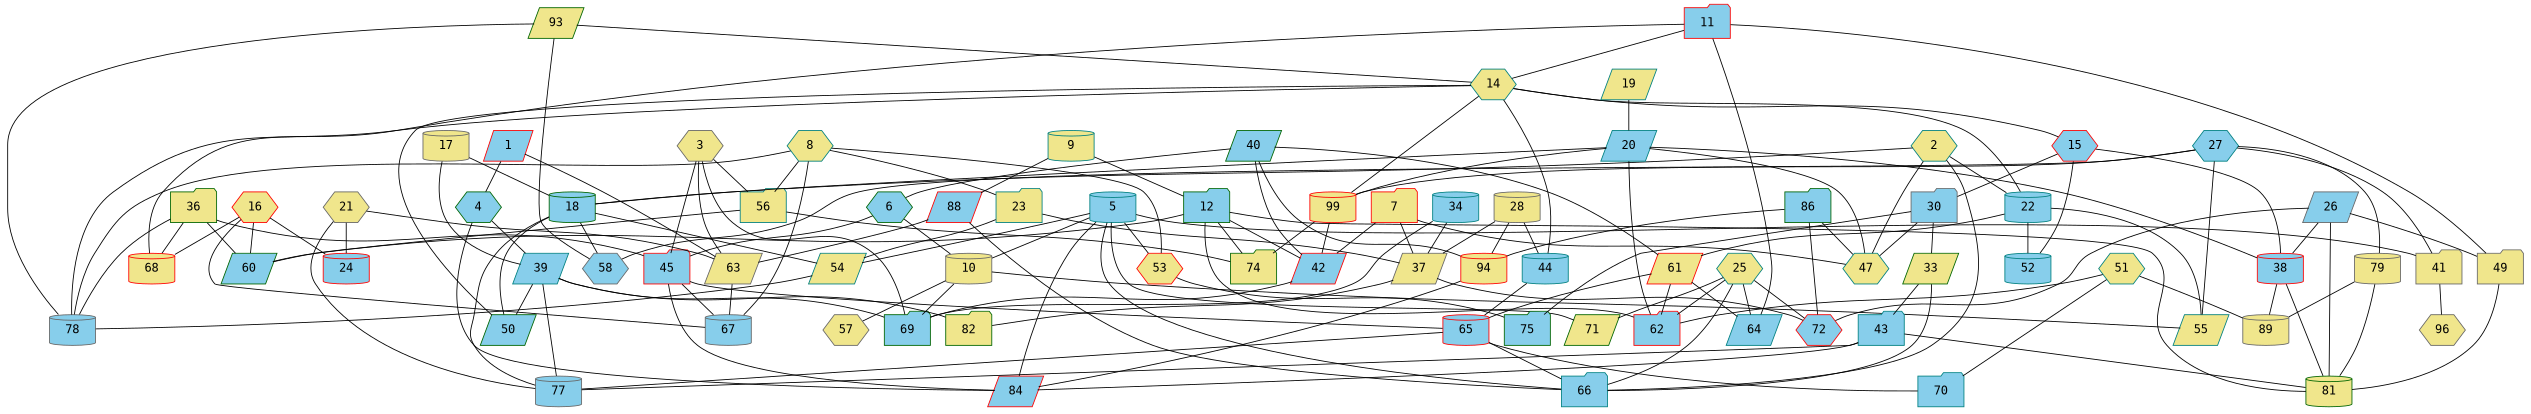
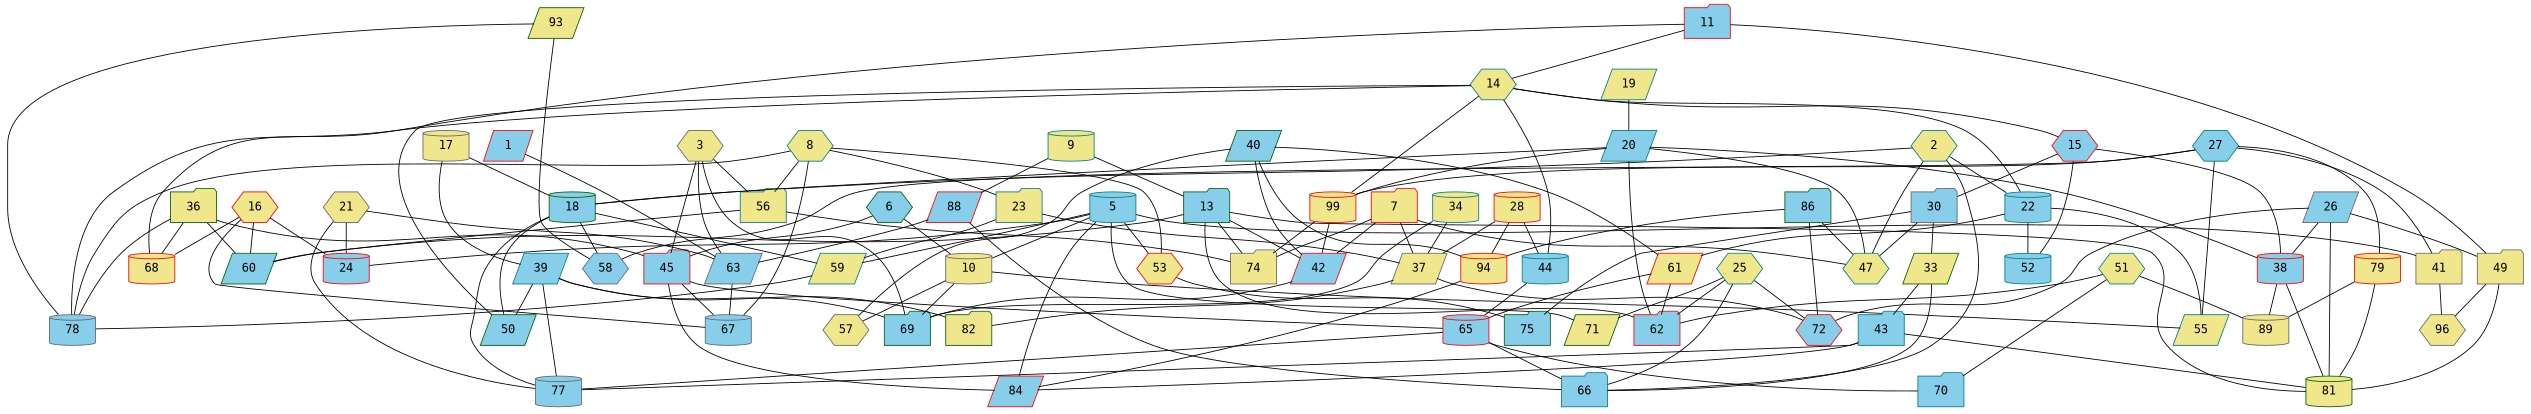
(1002, 52) -> none
(1067, 167) -> (1066, 207)
(478, 207) -> none
(1207, 207) -> (1207, 207)
(1456, 207) -> (1456, 207)
(1517, 207) -> (1517, 207)
none -> (1319, 240)
(733, 269) -> (733, 269)
(837, 269) -> (837, 269)
(1254, 269) -> (1254, 269)
(2378, 269) -> (2378, 269)
none -> (2471, 300)
(1754, 330) -> none
(1297, 356) -> (640, 246)
